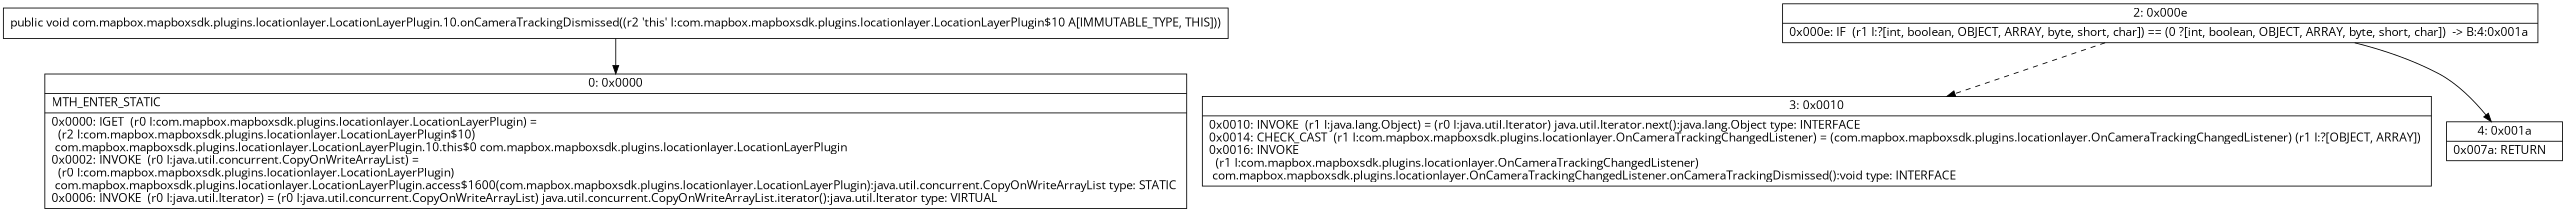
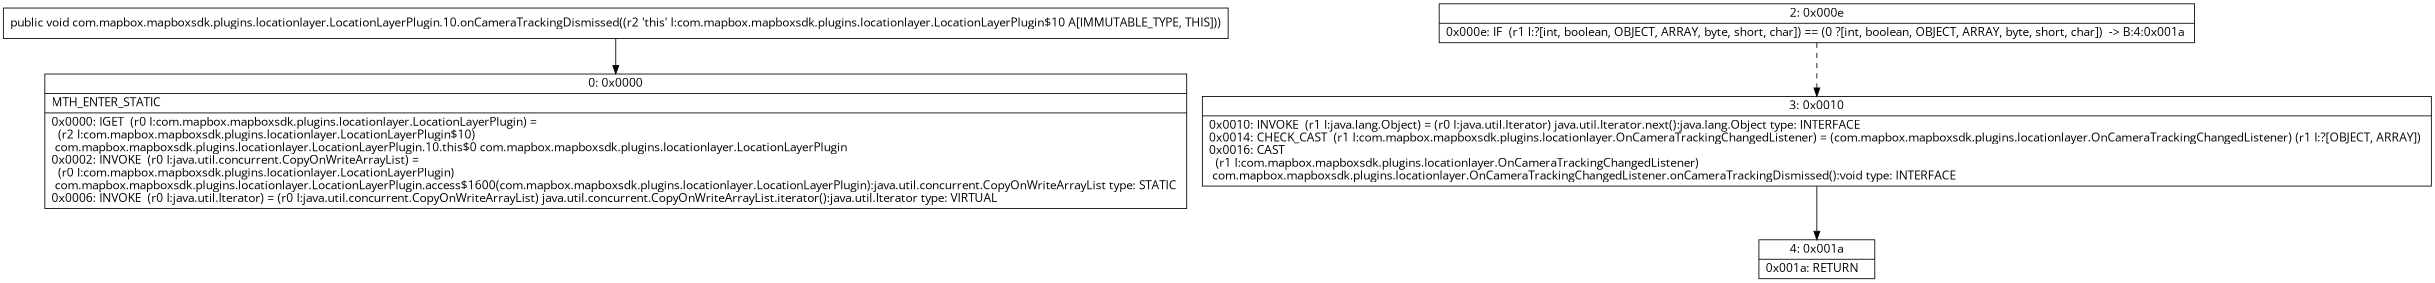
(2427, 68) -> (1817, 209)
(1257, 151) -> (1250, 151)
(2505, 151) -> (1817, 269)
